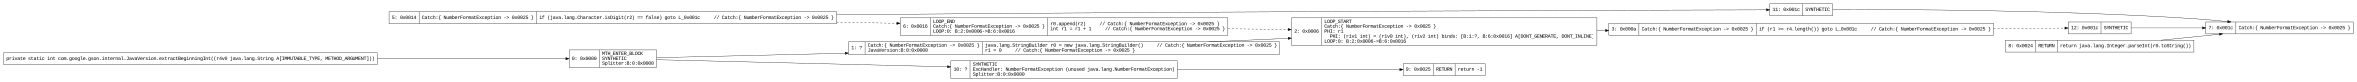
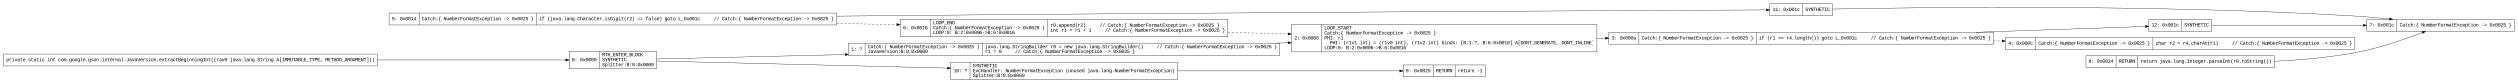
(2029, 28) -> (2061, 29)
none -> (2180, 43)
